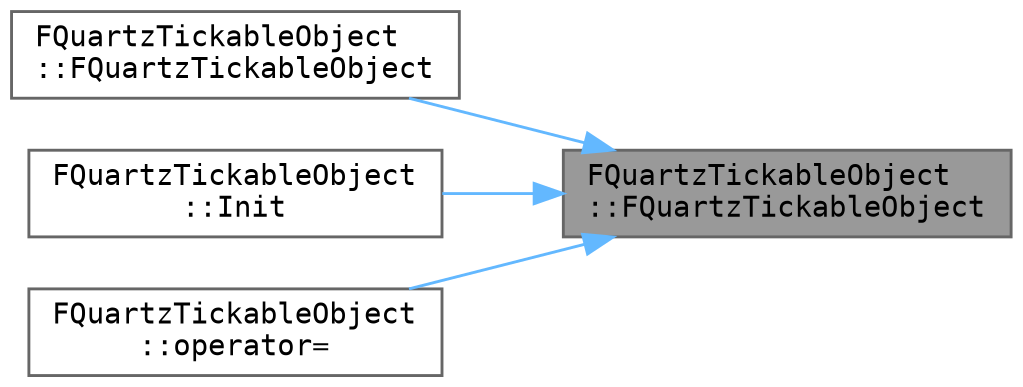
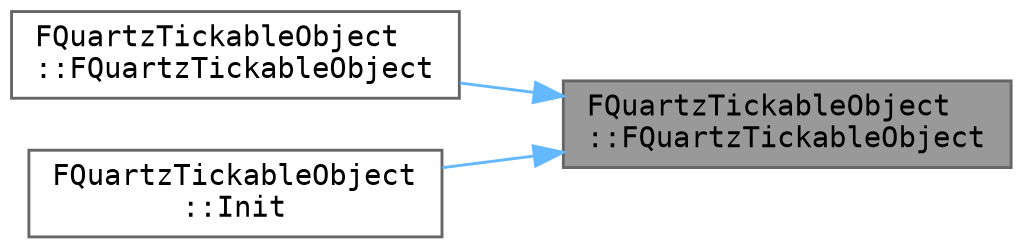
(235, 332) -> none
